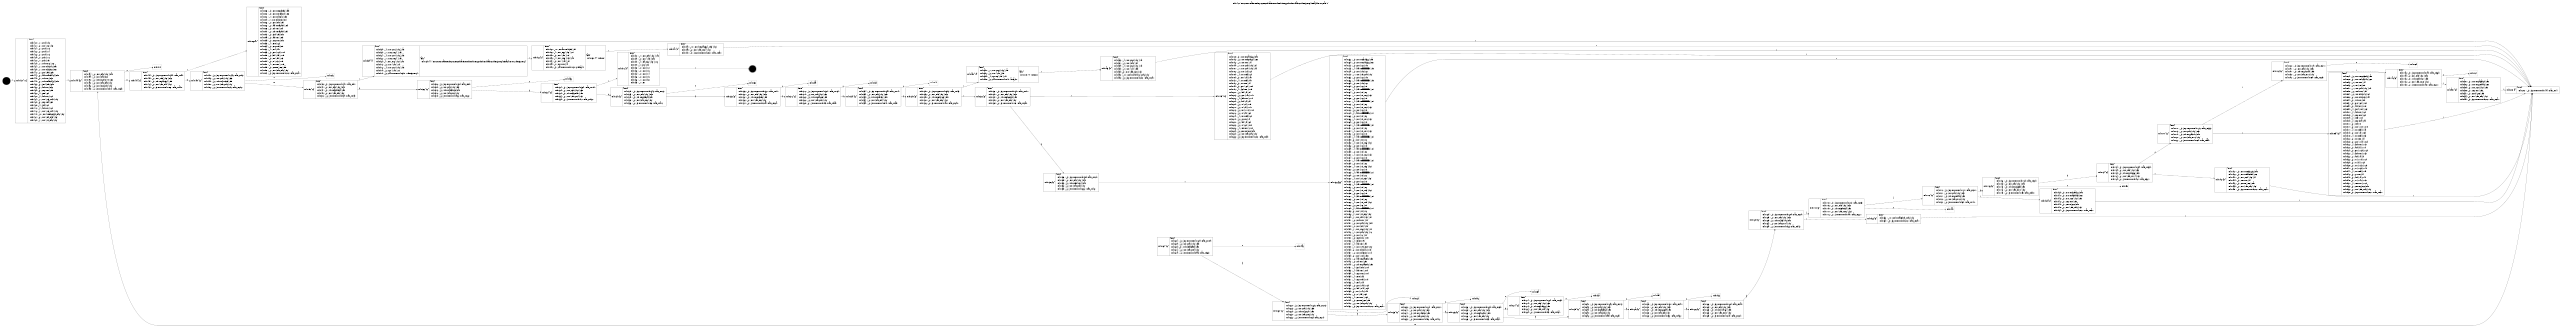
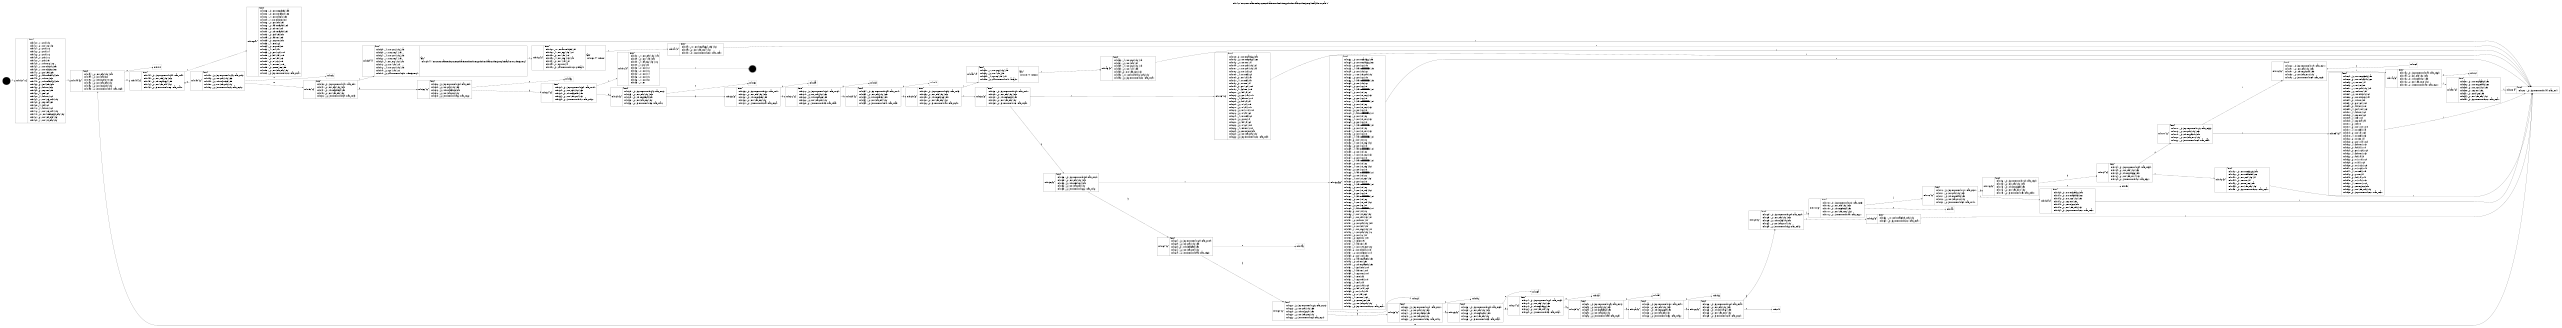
(2368, 63) -> (2369, 68)
(187, 81) -> (188, 83)
none -> (1128, 214)
none -> (1776, 310)
(1535, 319) -> (1565, 308)
